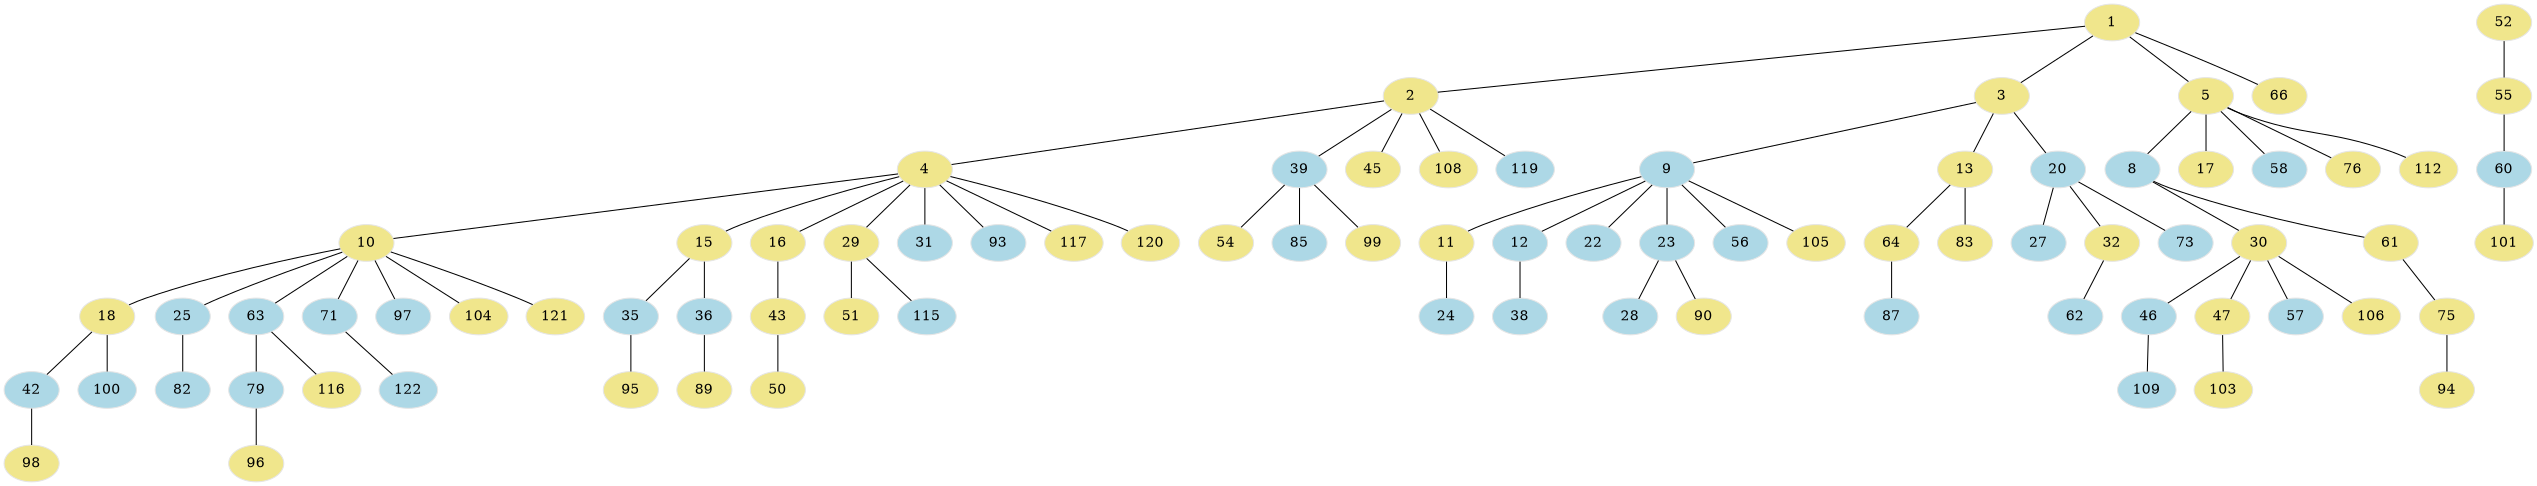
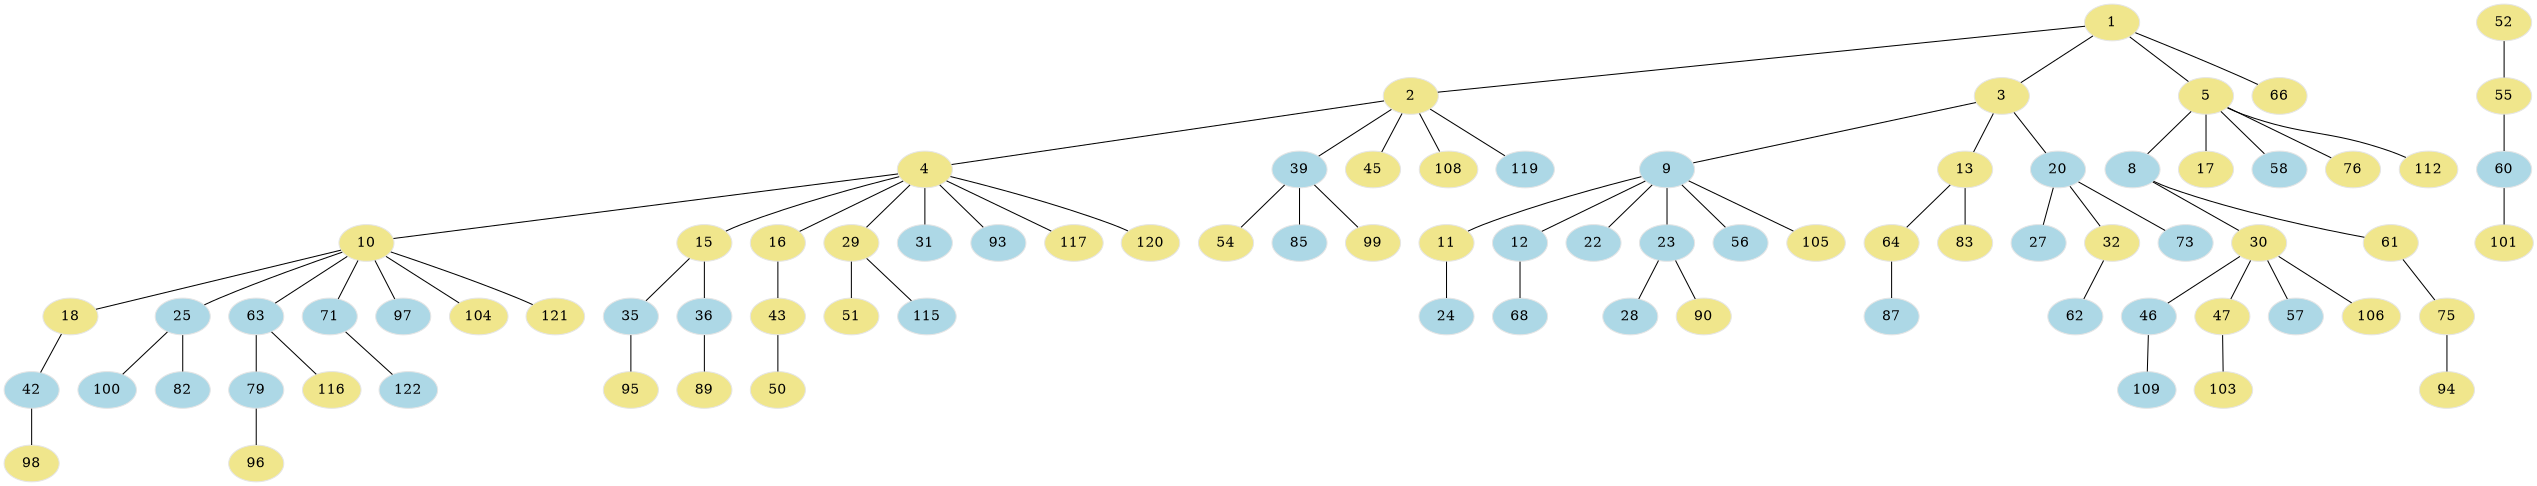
(1520, 316) -> (1520, 316)
(107, 353) -> (145, 353)
